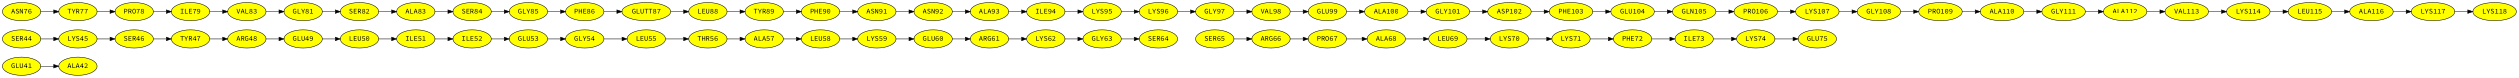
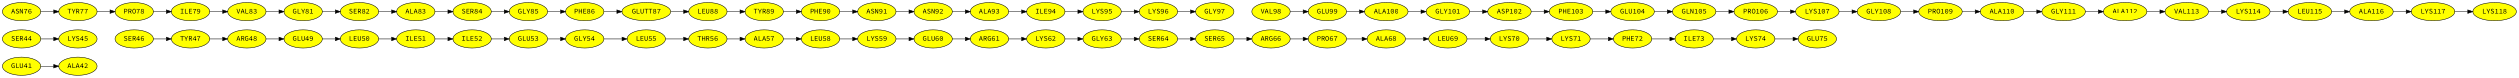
(1240, 12) -> none
(103, 39) -> none
none -> (1184, 39)
